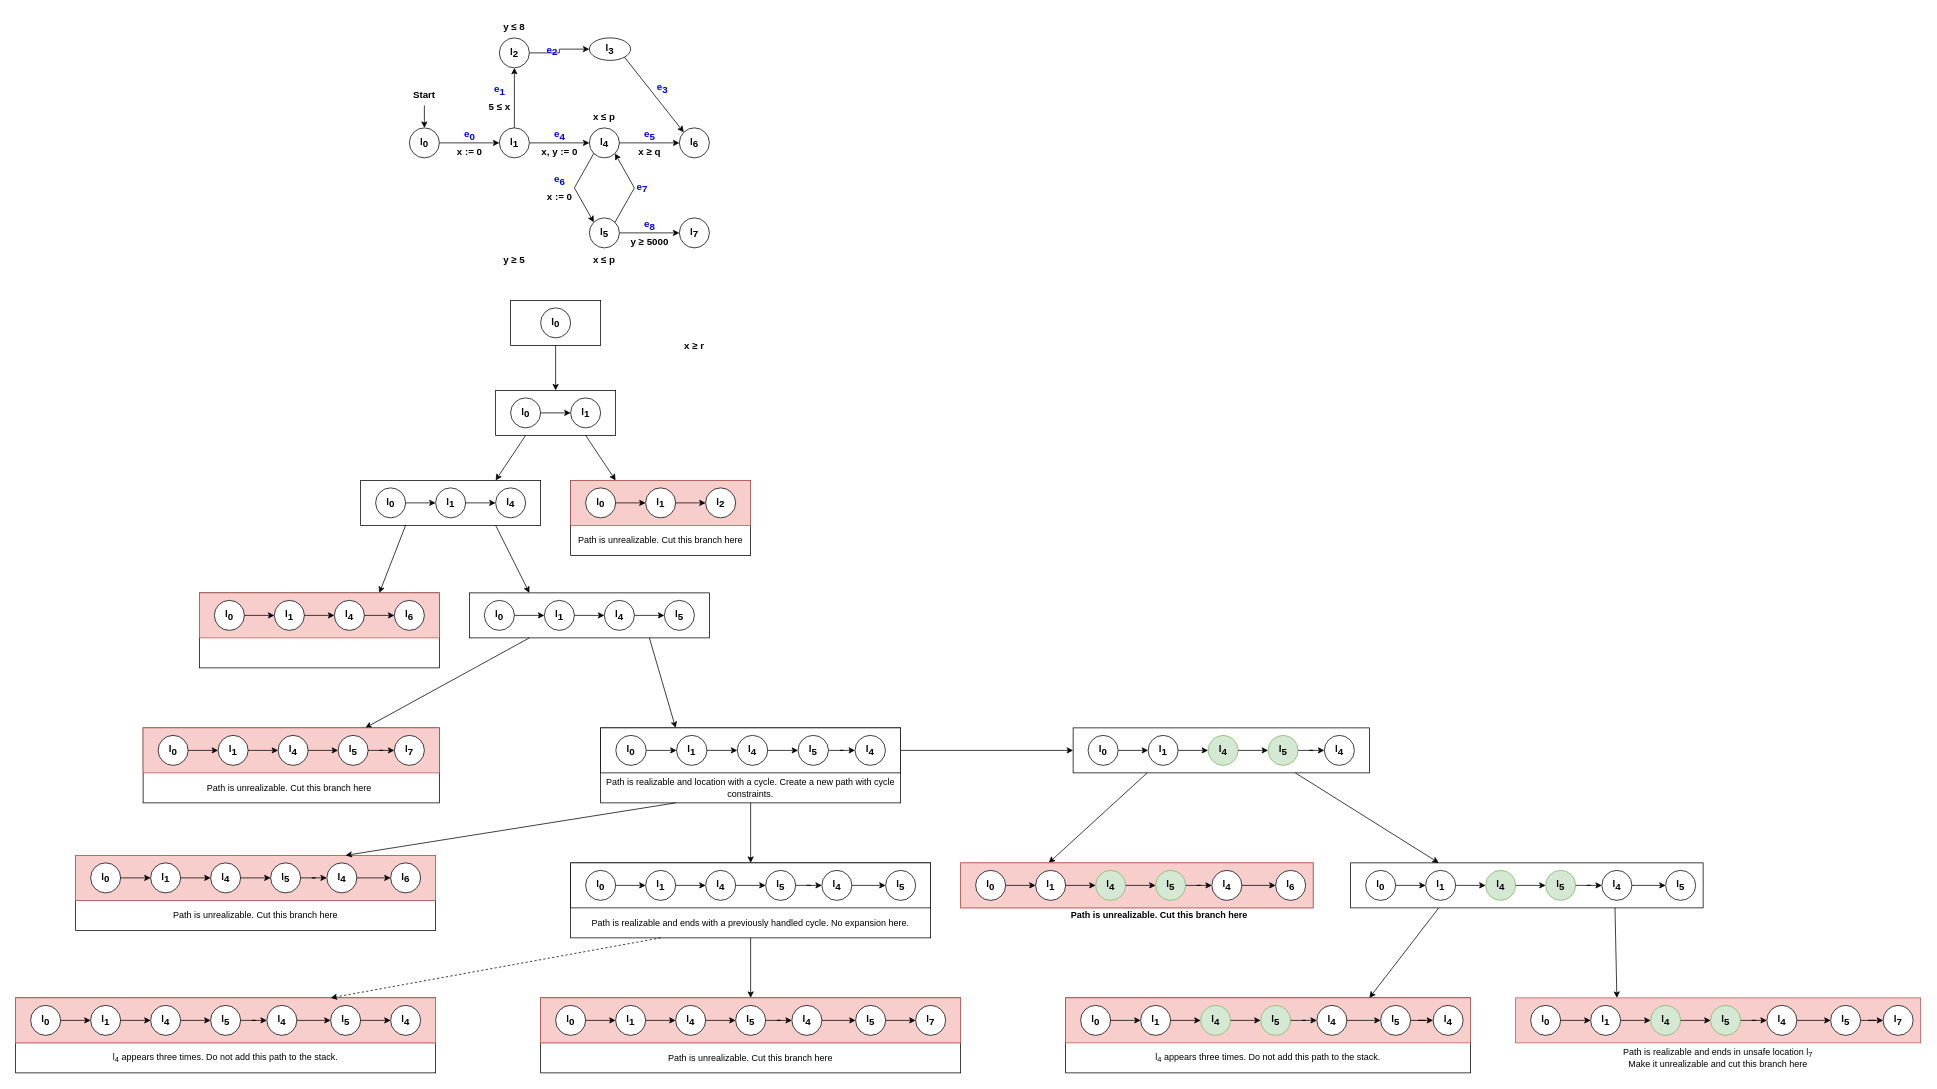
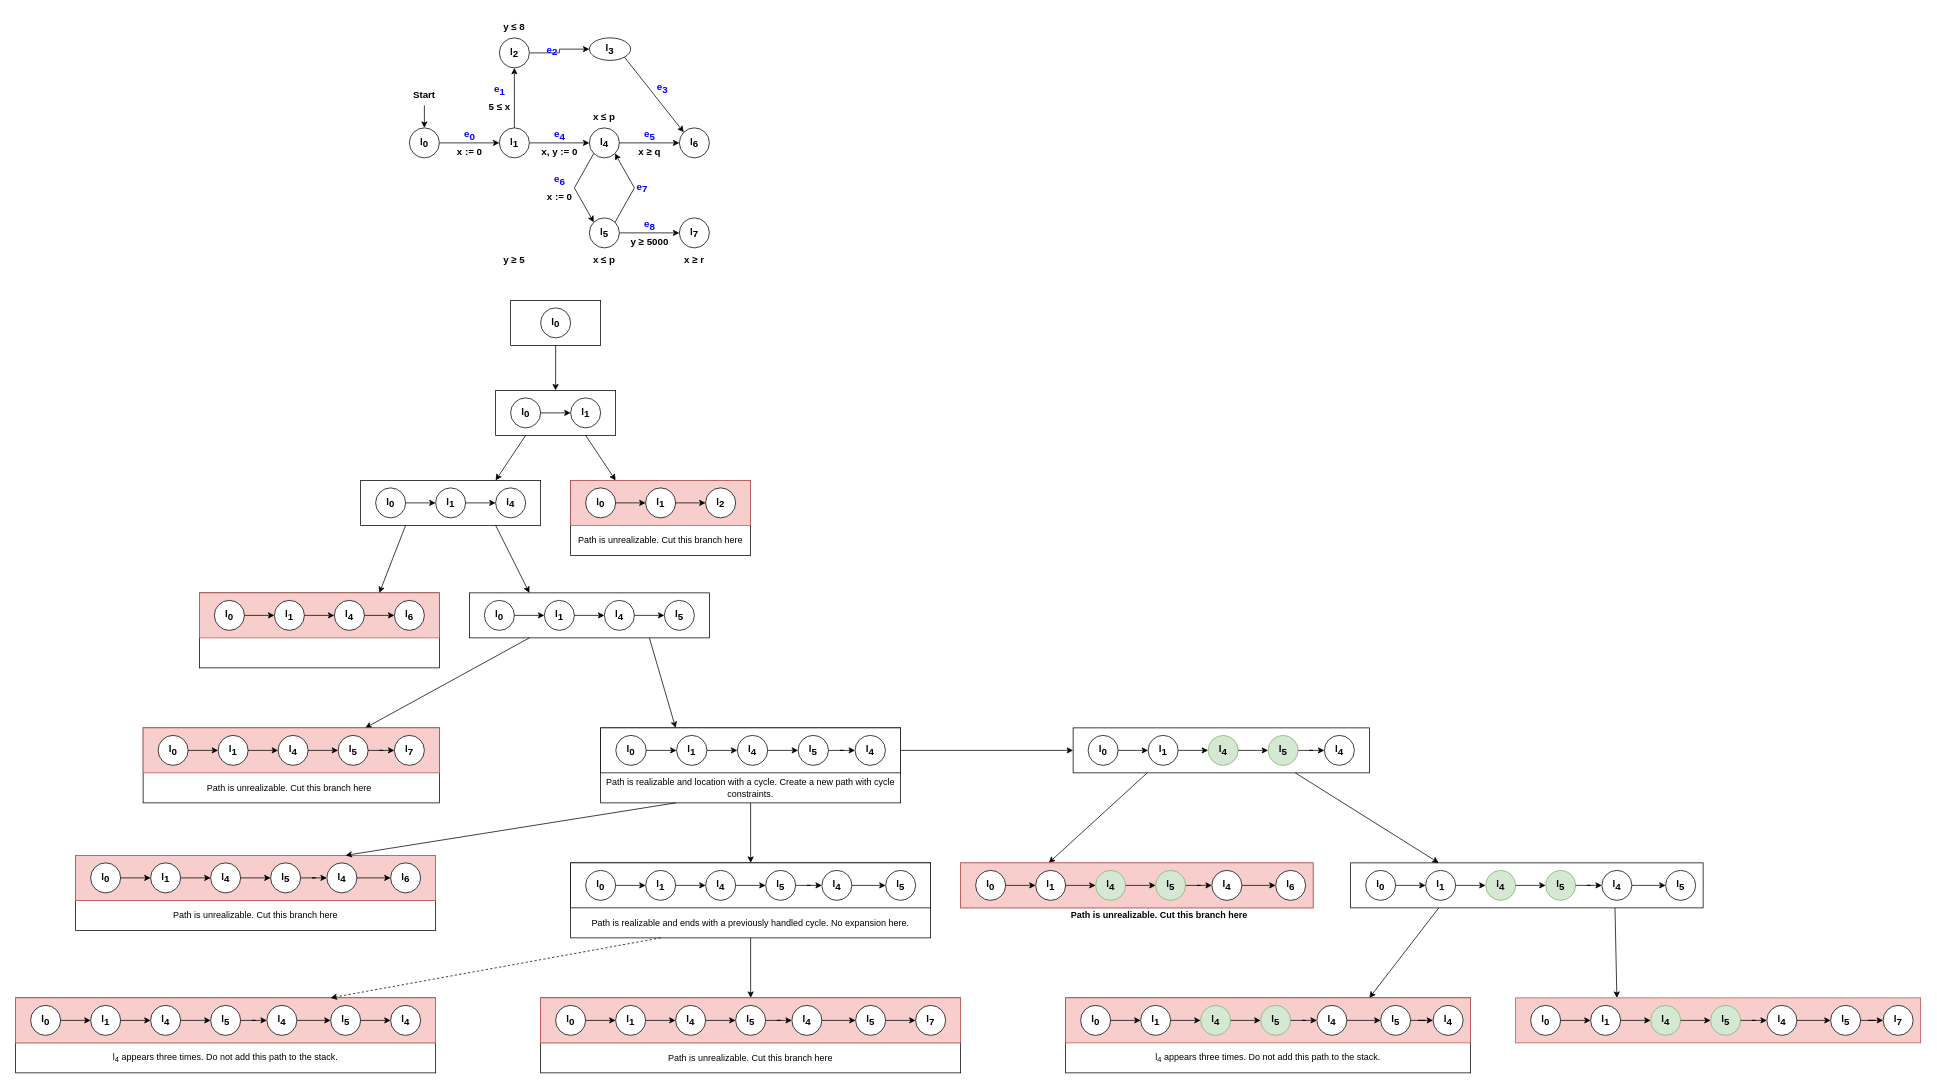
(694, 345) -> (694, 259)
(1718, 1058) -> none
